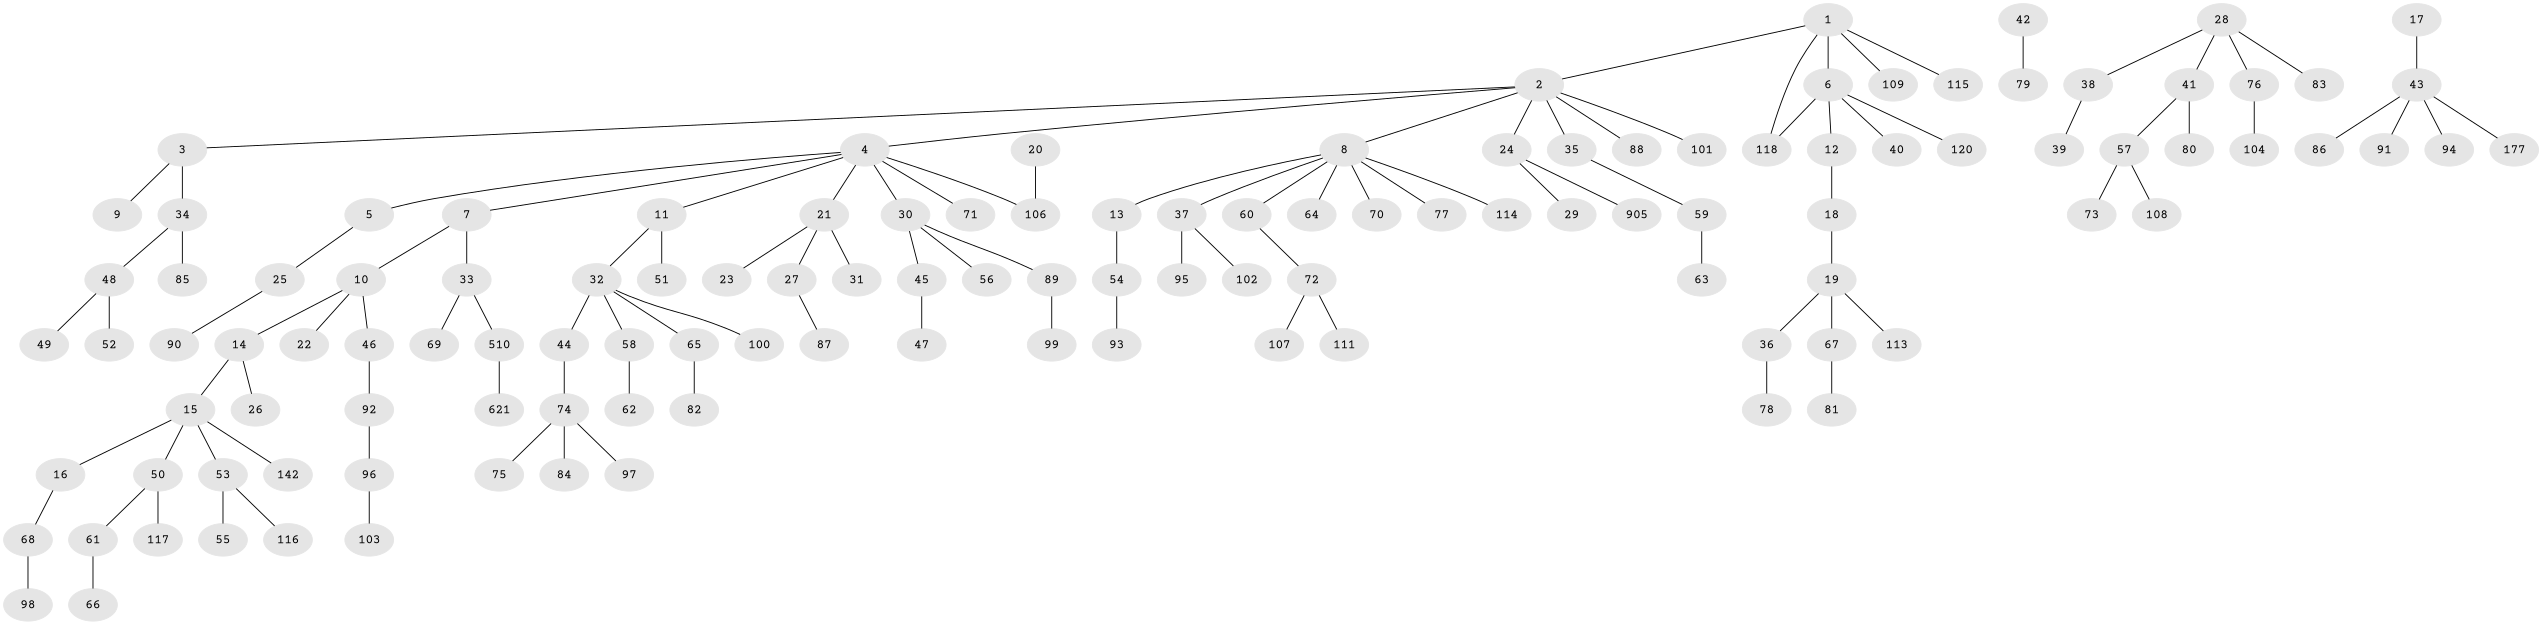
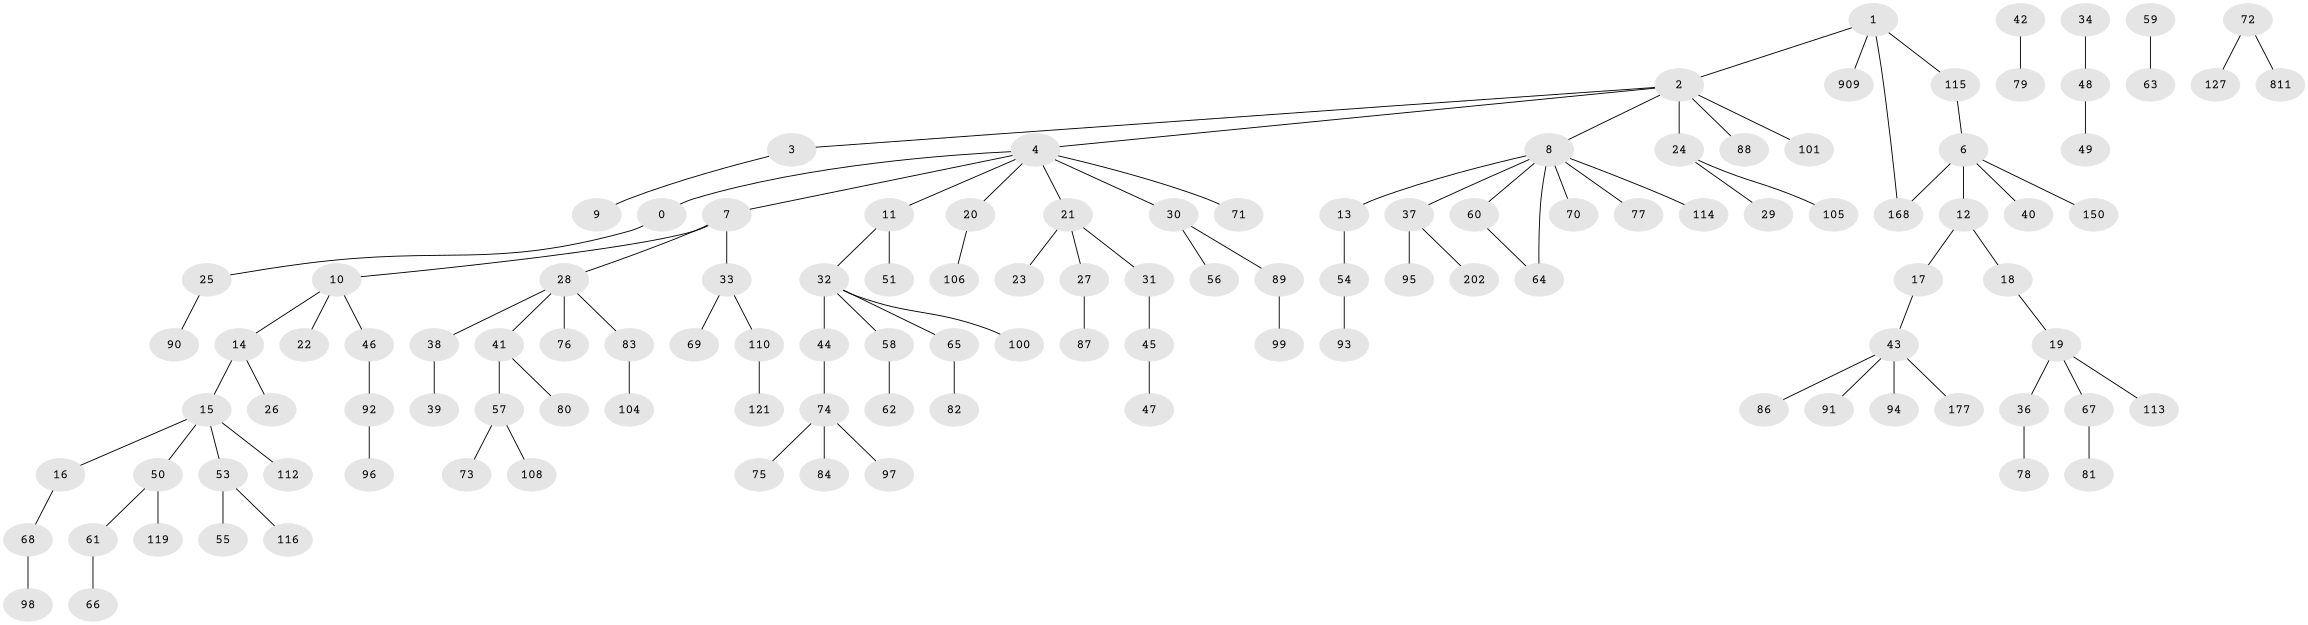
(1828, 52) -> (1959, 117)
(1893, 85) -> (1849, 85)
(2254, 117) -> (629, 377)
(1572, 150) -> none
(1767, 150) -> (1899, 215)
(1962, 150) -> (2094, 215)
(952, 179) -> (1003, 182)
(182, 182) -> none
(369, 215) -> (662, 215)
(1637, 215) -> (1834, 215)
(914, 247) -> (1149, 312)
(1279, 247) -> (1507, 247)
none -> (1941, 247)
none -> (647, 250)
(182, 280) -> none
(1247, 280) -> (1474, 280)
(109, 345) -> none
(499, 345) -> (759, 345)
(1279, 345) -> (2215, 85)
(1344, 345) -> (2280, 85)
(499, 410) -> (759, 410)
(288, 475) -> (288, 475)
(158, 540) -> (158, 540)
(369, 540) -> none
